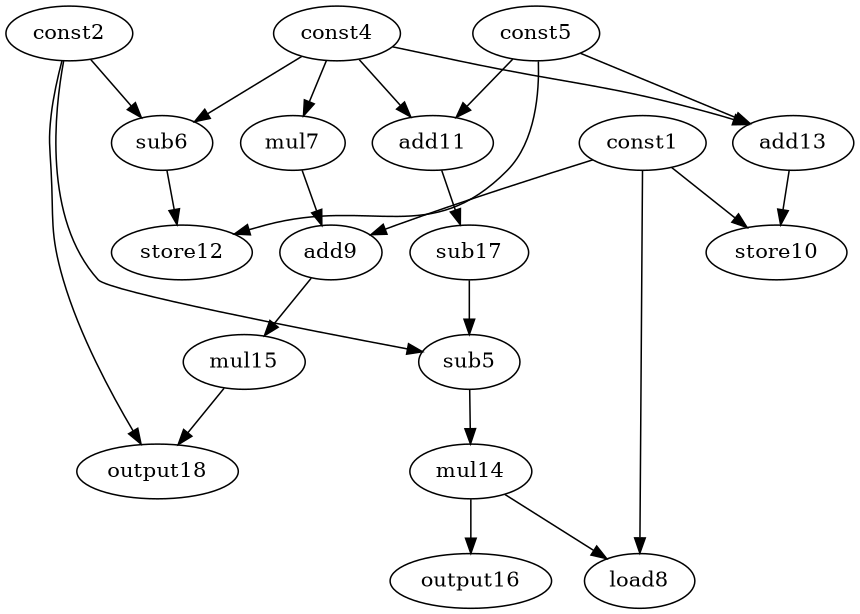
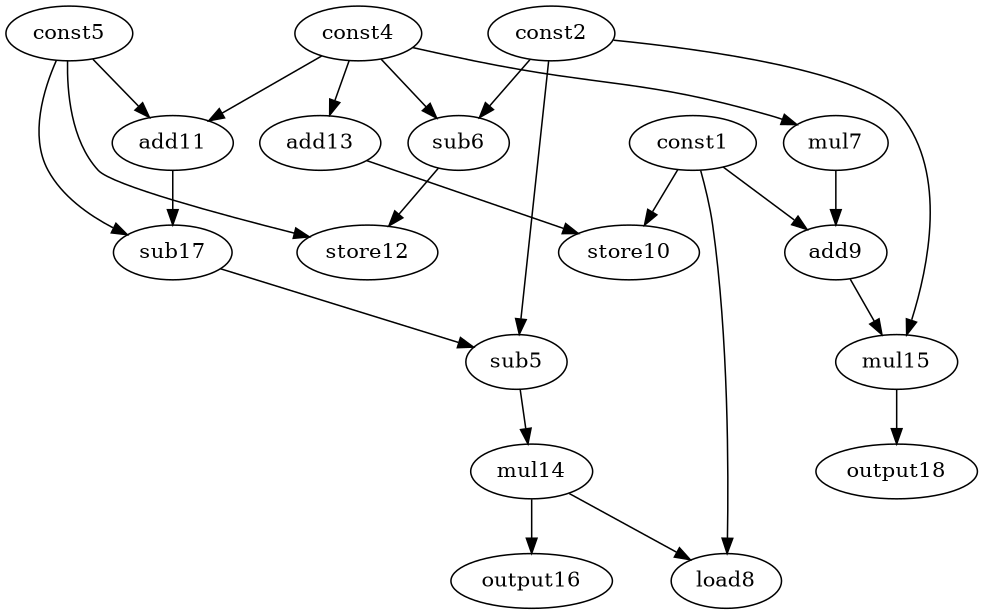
(658, 85) -> (43, 158)
(57, 253) -> (864, 91)
